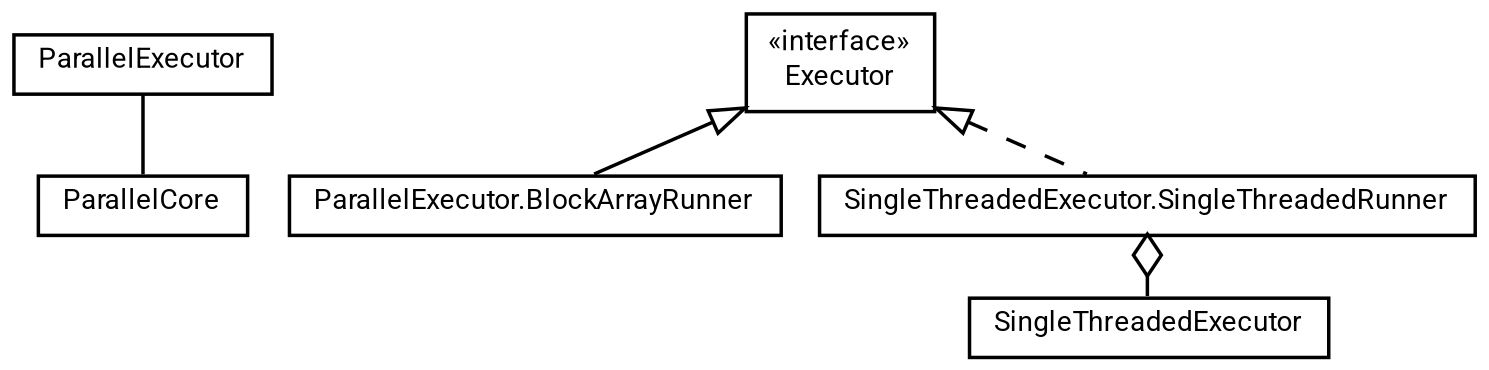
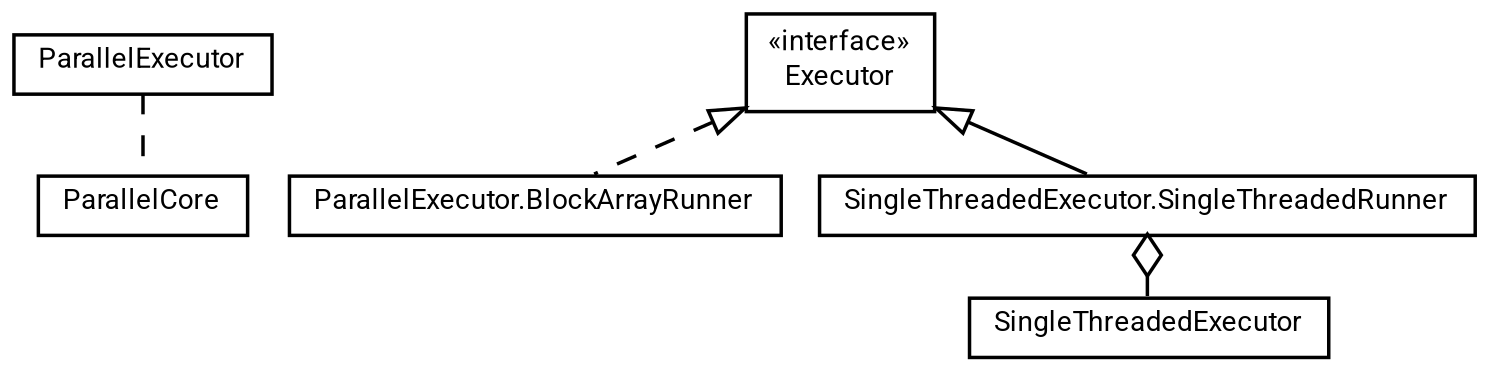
(143, 134) -> (143, 134)
(654, 148) -> (654, 148)
(1027, 148) -> (1027, 148)
